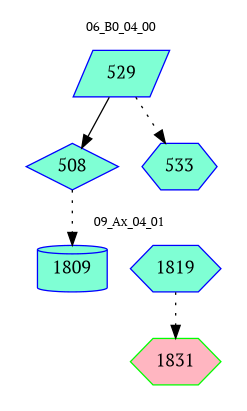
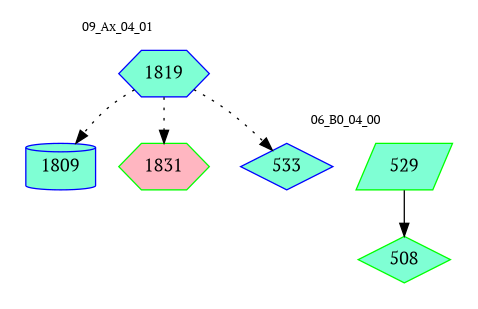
(121, 74) -> (404, 167)
(147, 115) -> (239, 119)
(72, 167) -> (404, 260)
(180, 167) -> (287, 167)
(72, 218) -> (107, 109)
